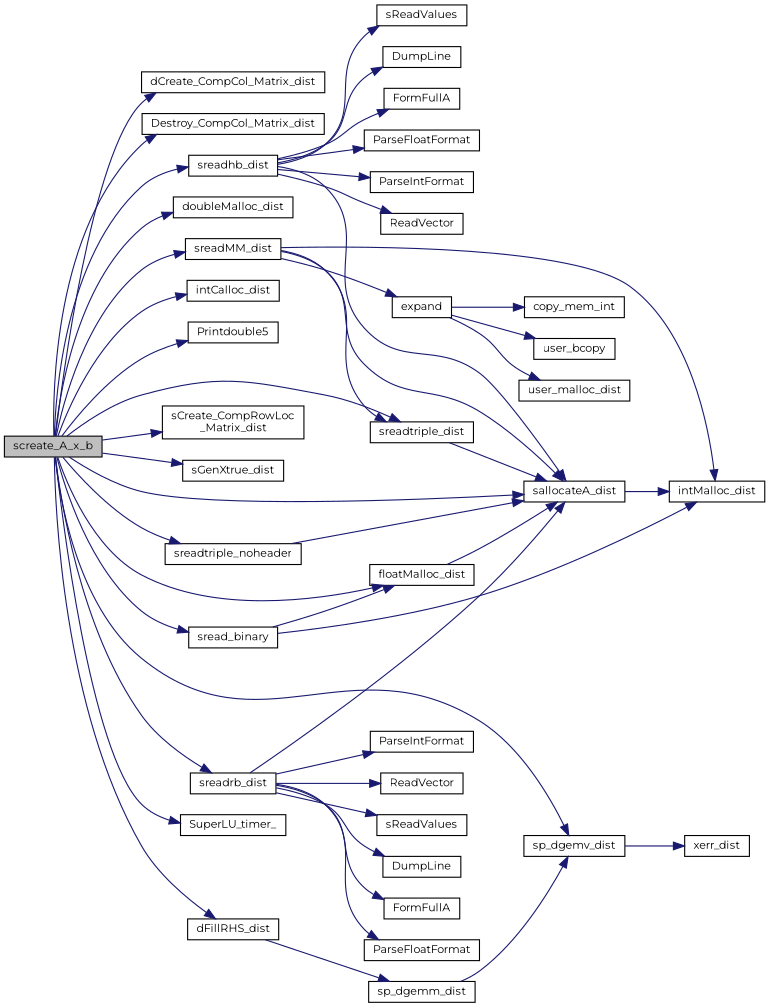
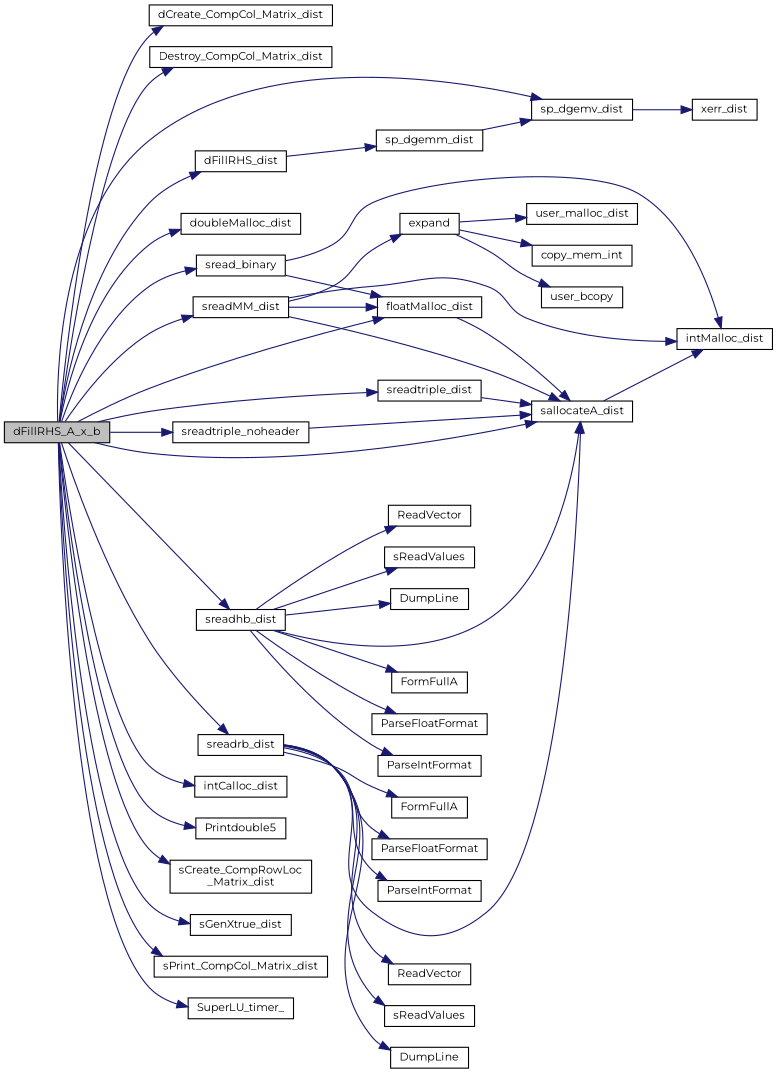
(346, 353) -> (327, 307)
(53, 447) -> (57, 432)
none -> (241, 967)
